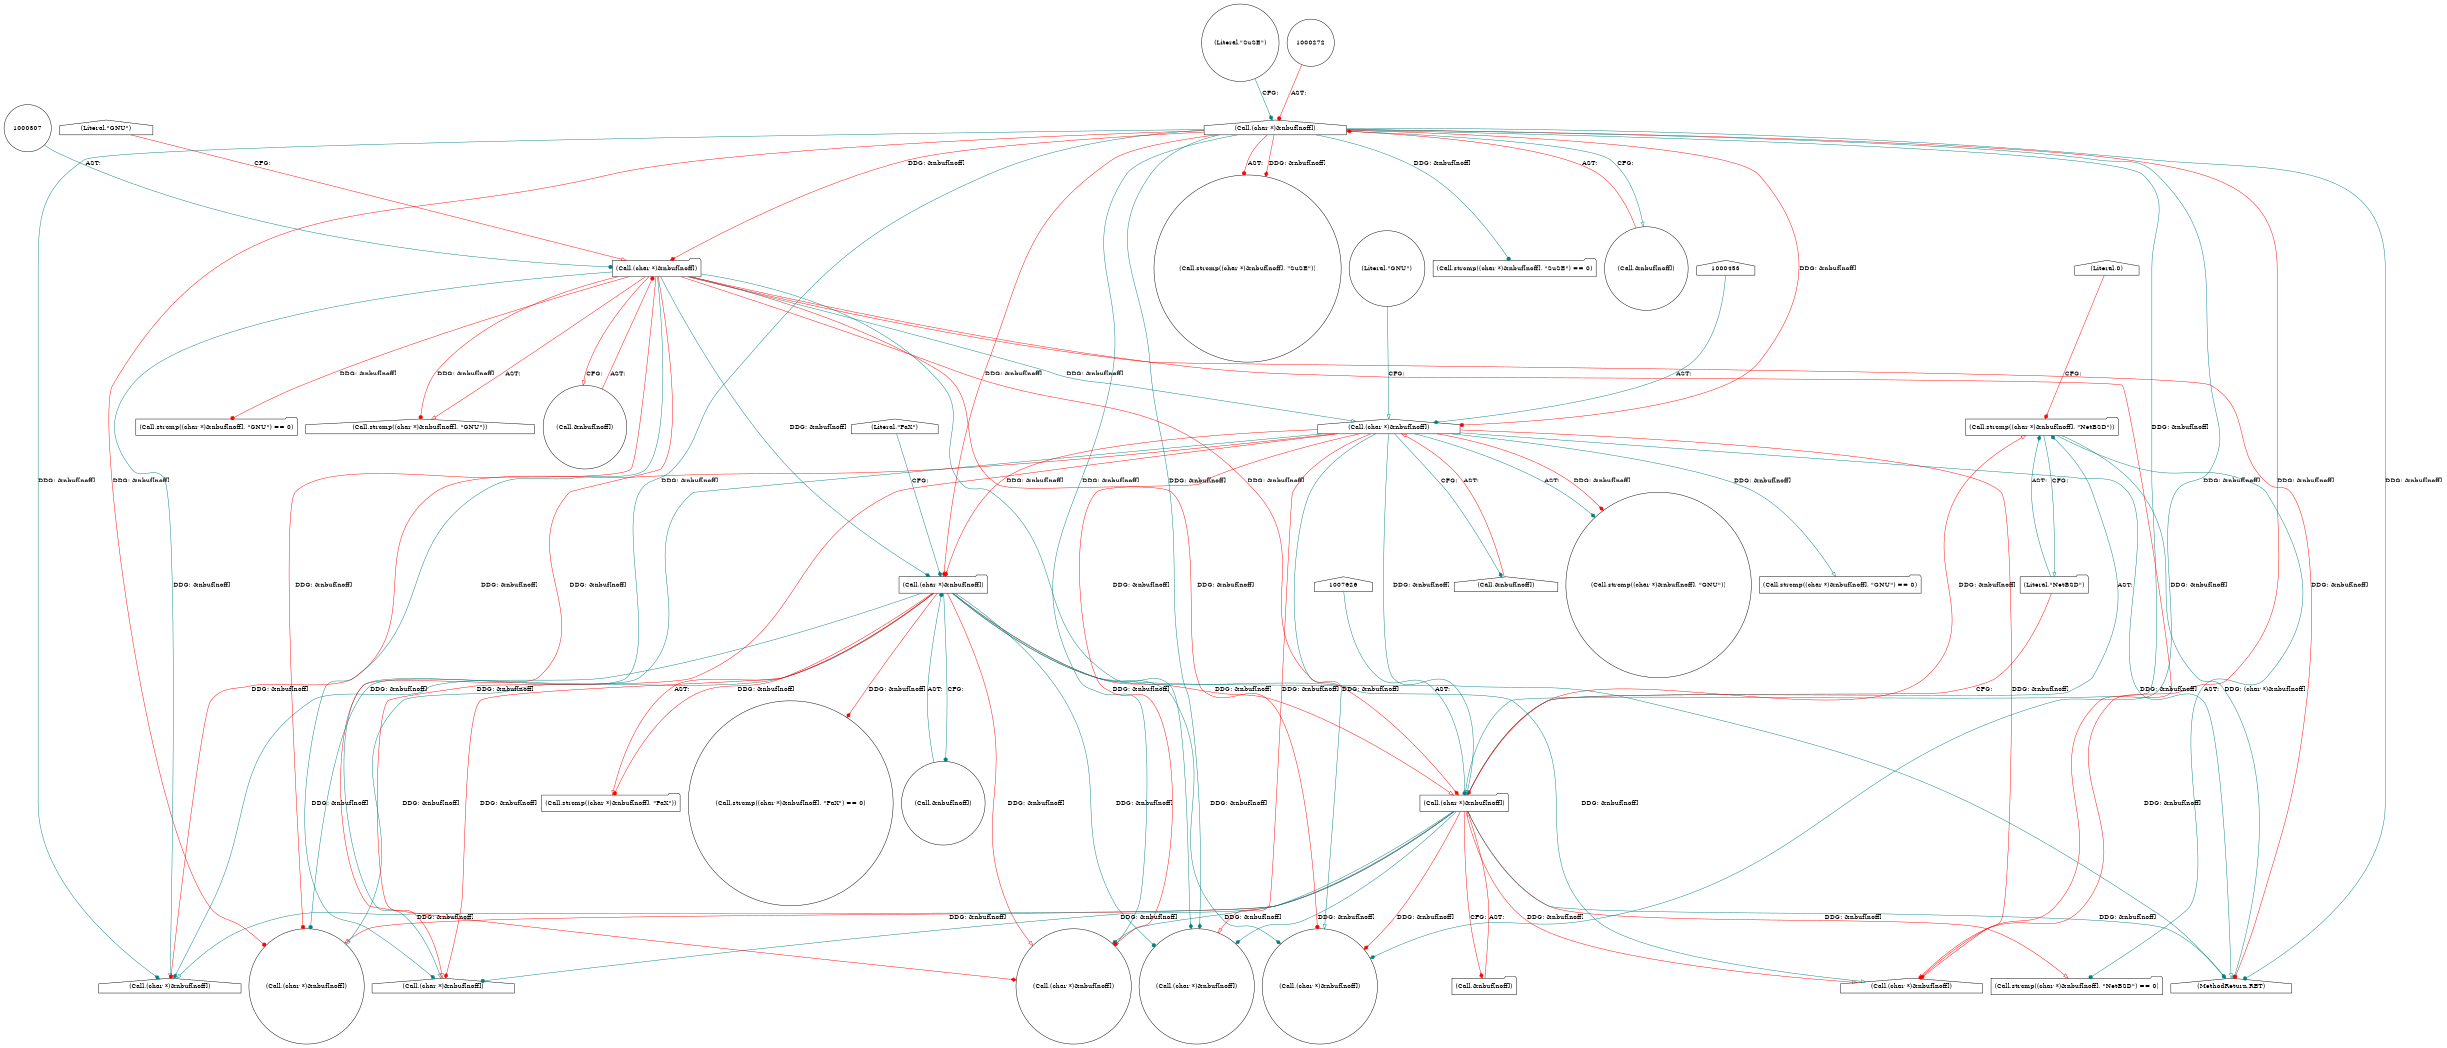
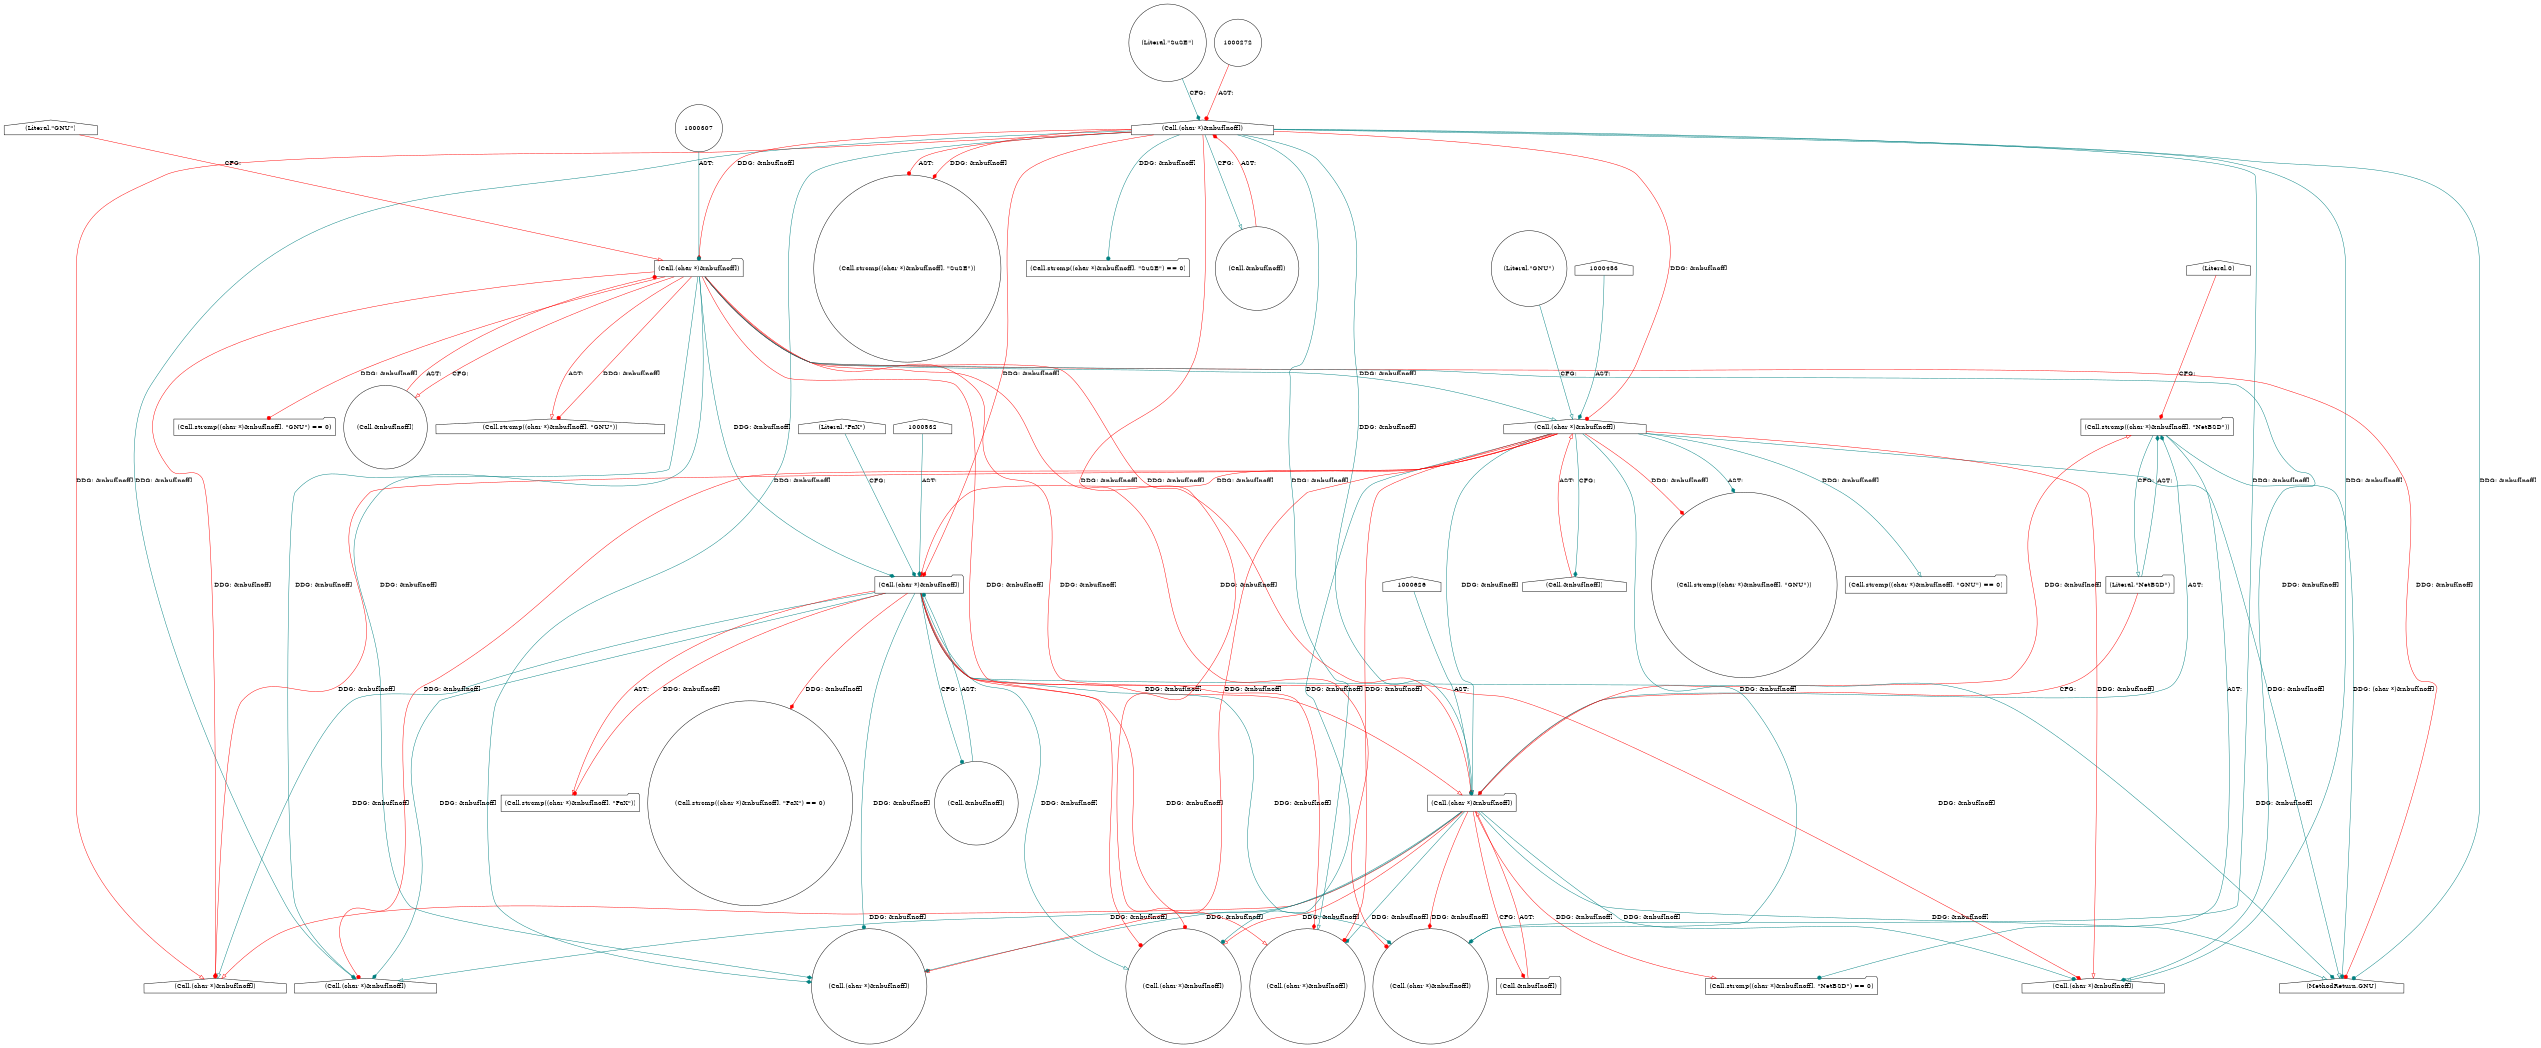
none -> (923, 427)
(1343, 585) -> (1412, 585)
(2231, 986) -> (2342, 986)
